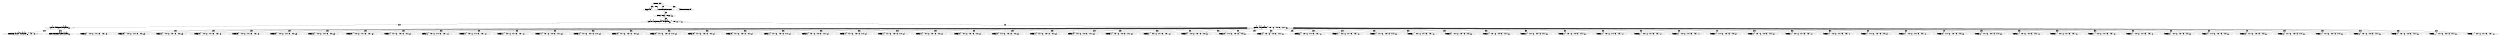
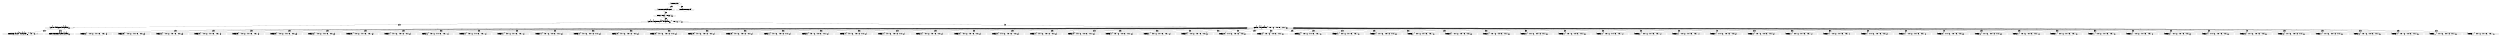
(648, 10) -> none
